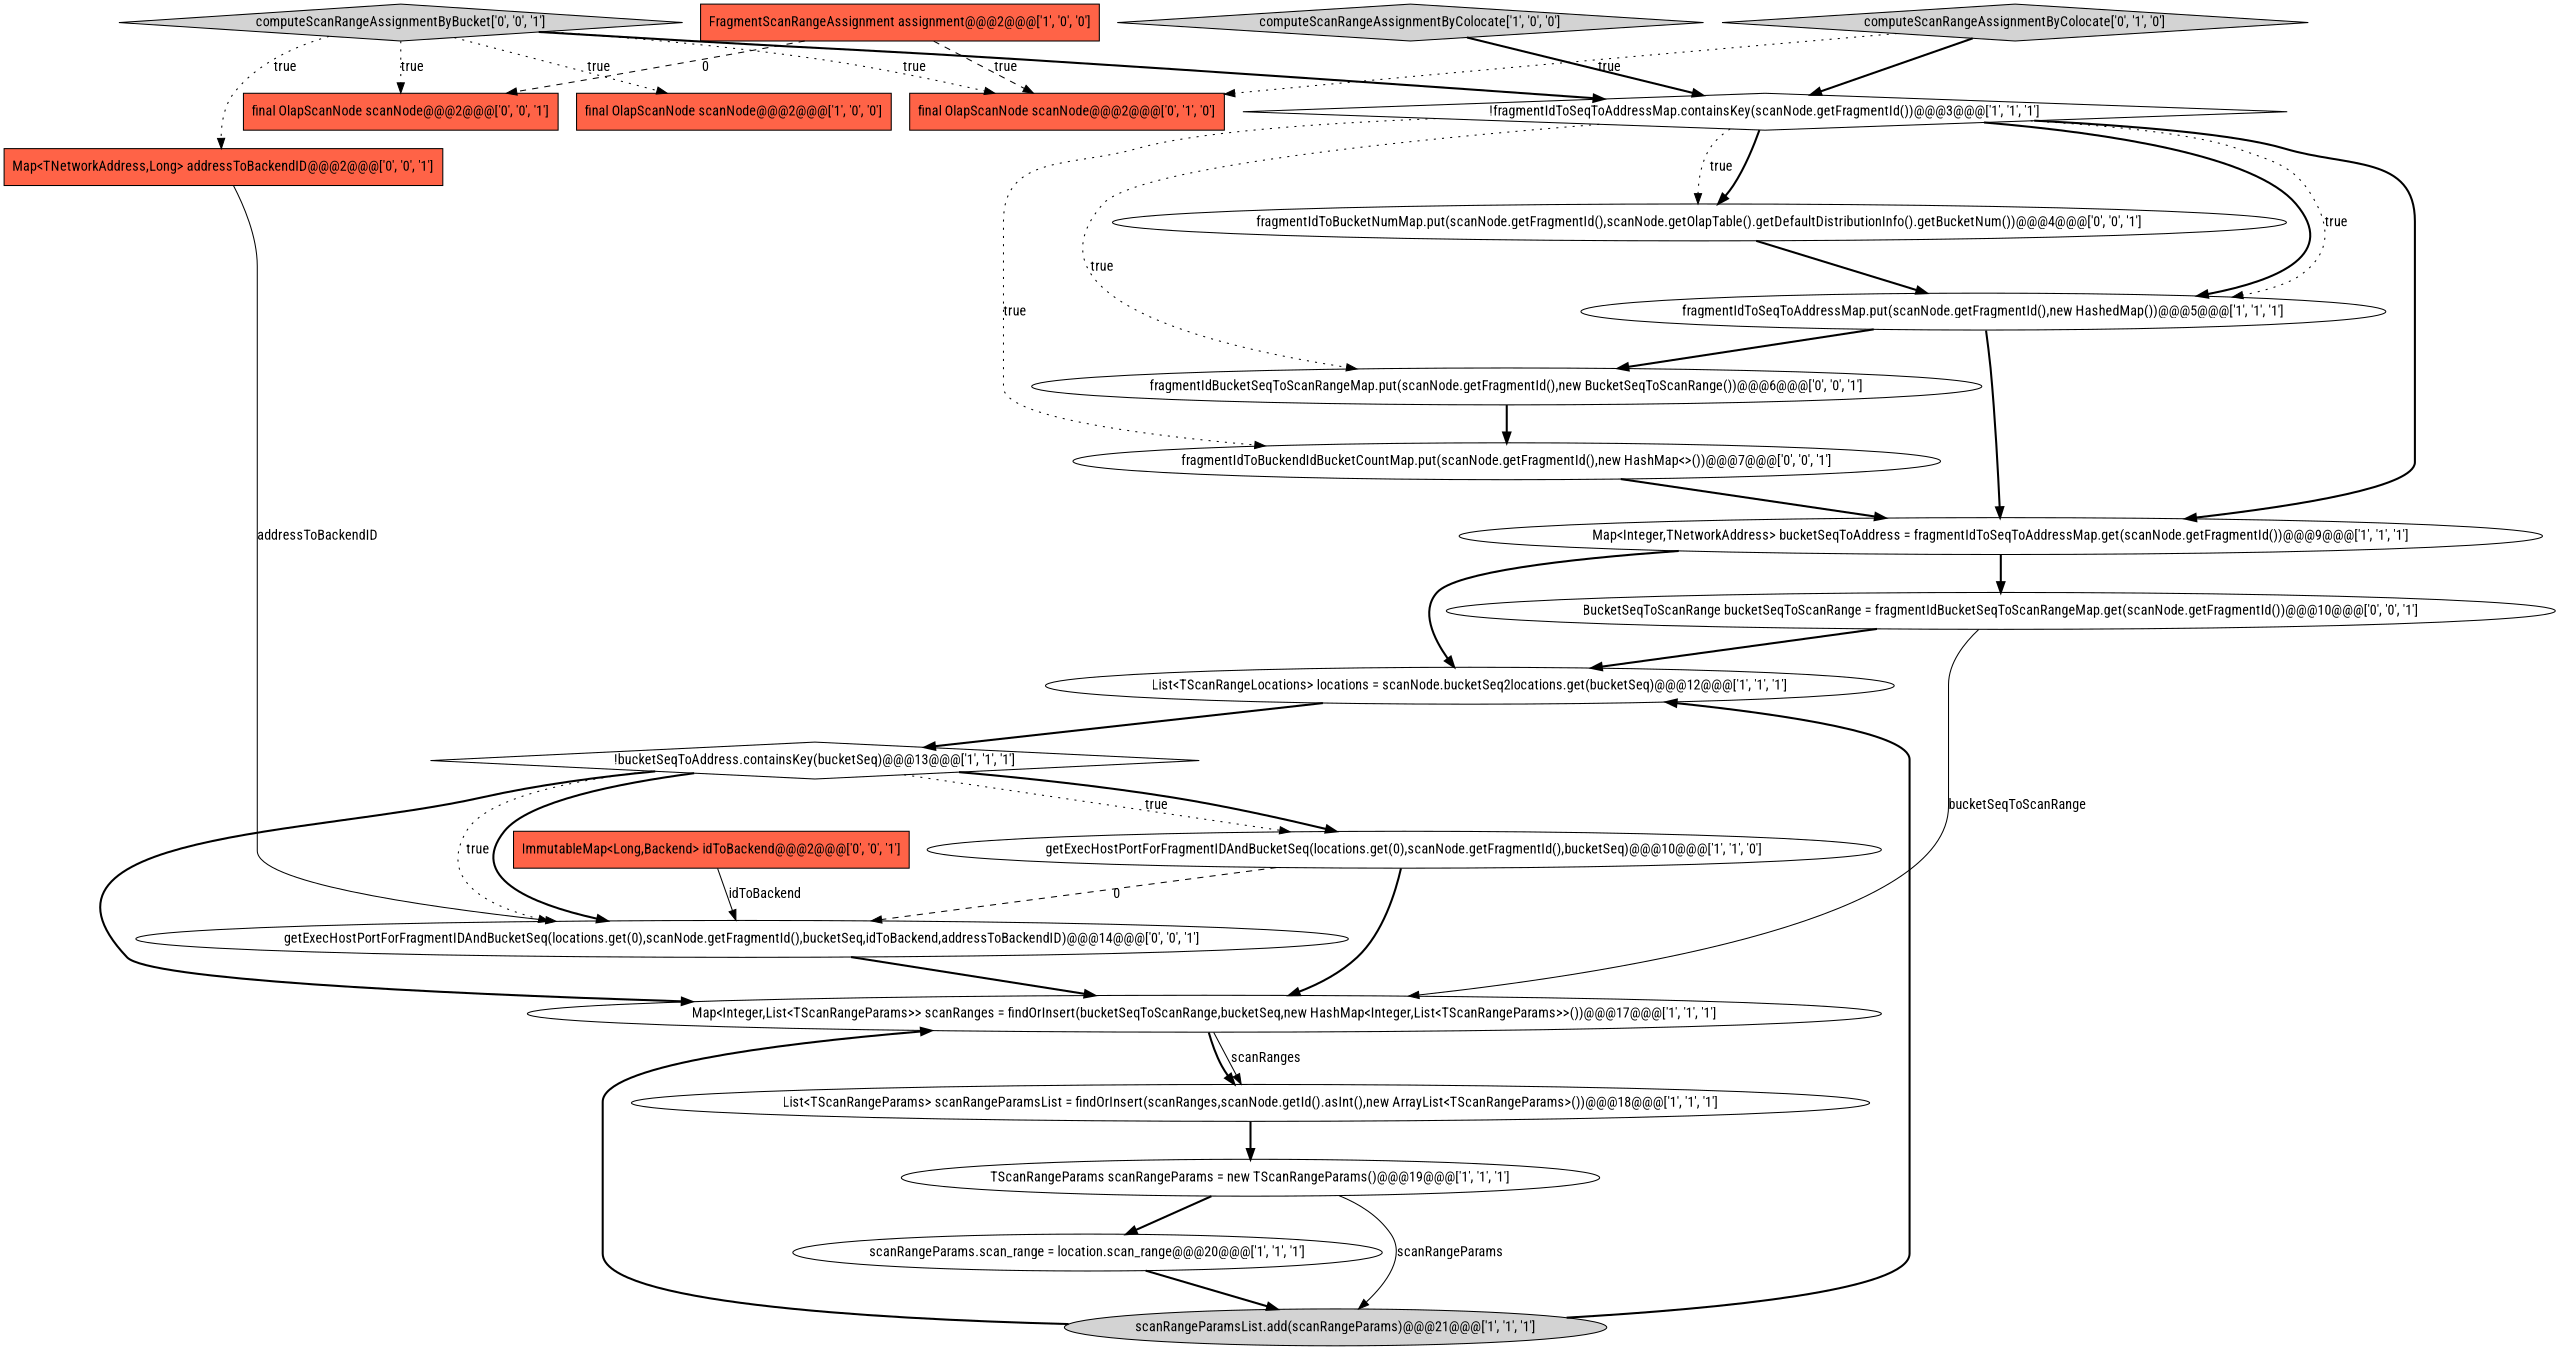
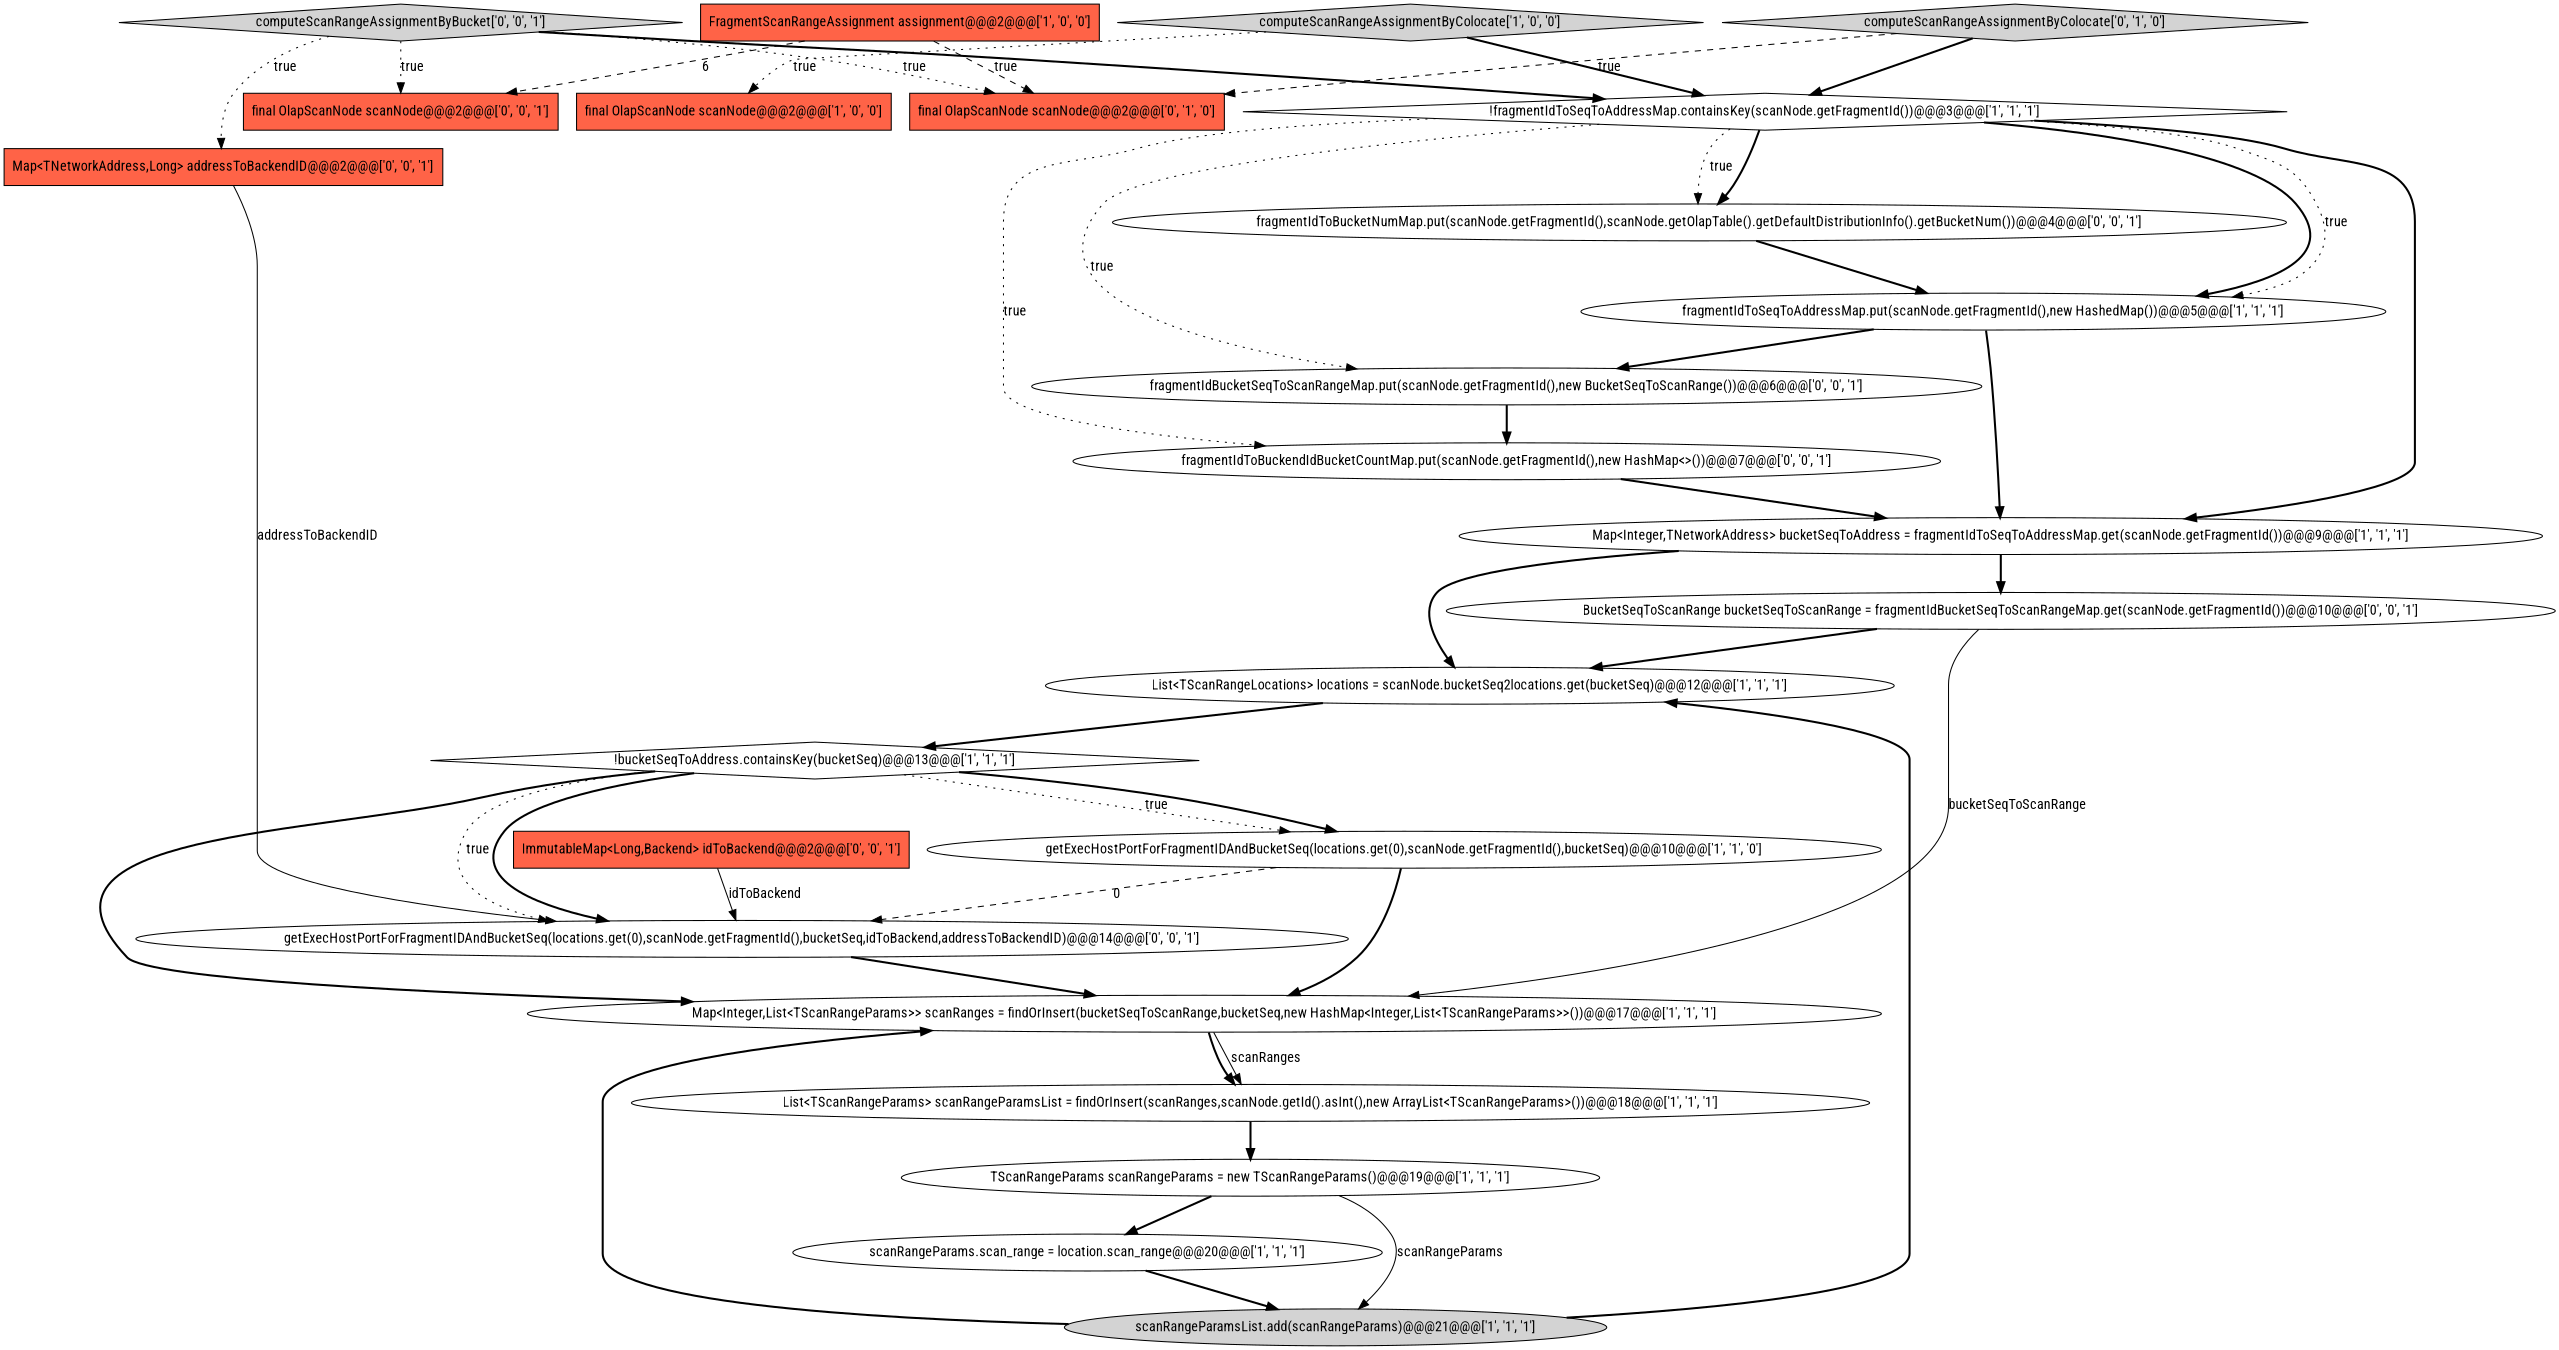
(1599, 60) -> (1599, 60)
(556, 64) -> (1007, 47)
(706, 67) -> (706, 67)
